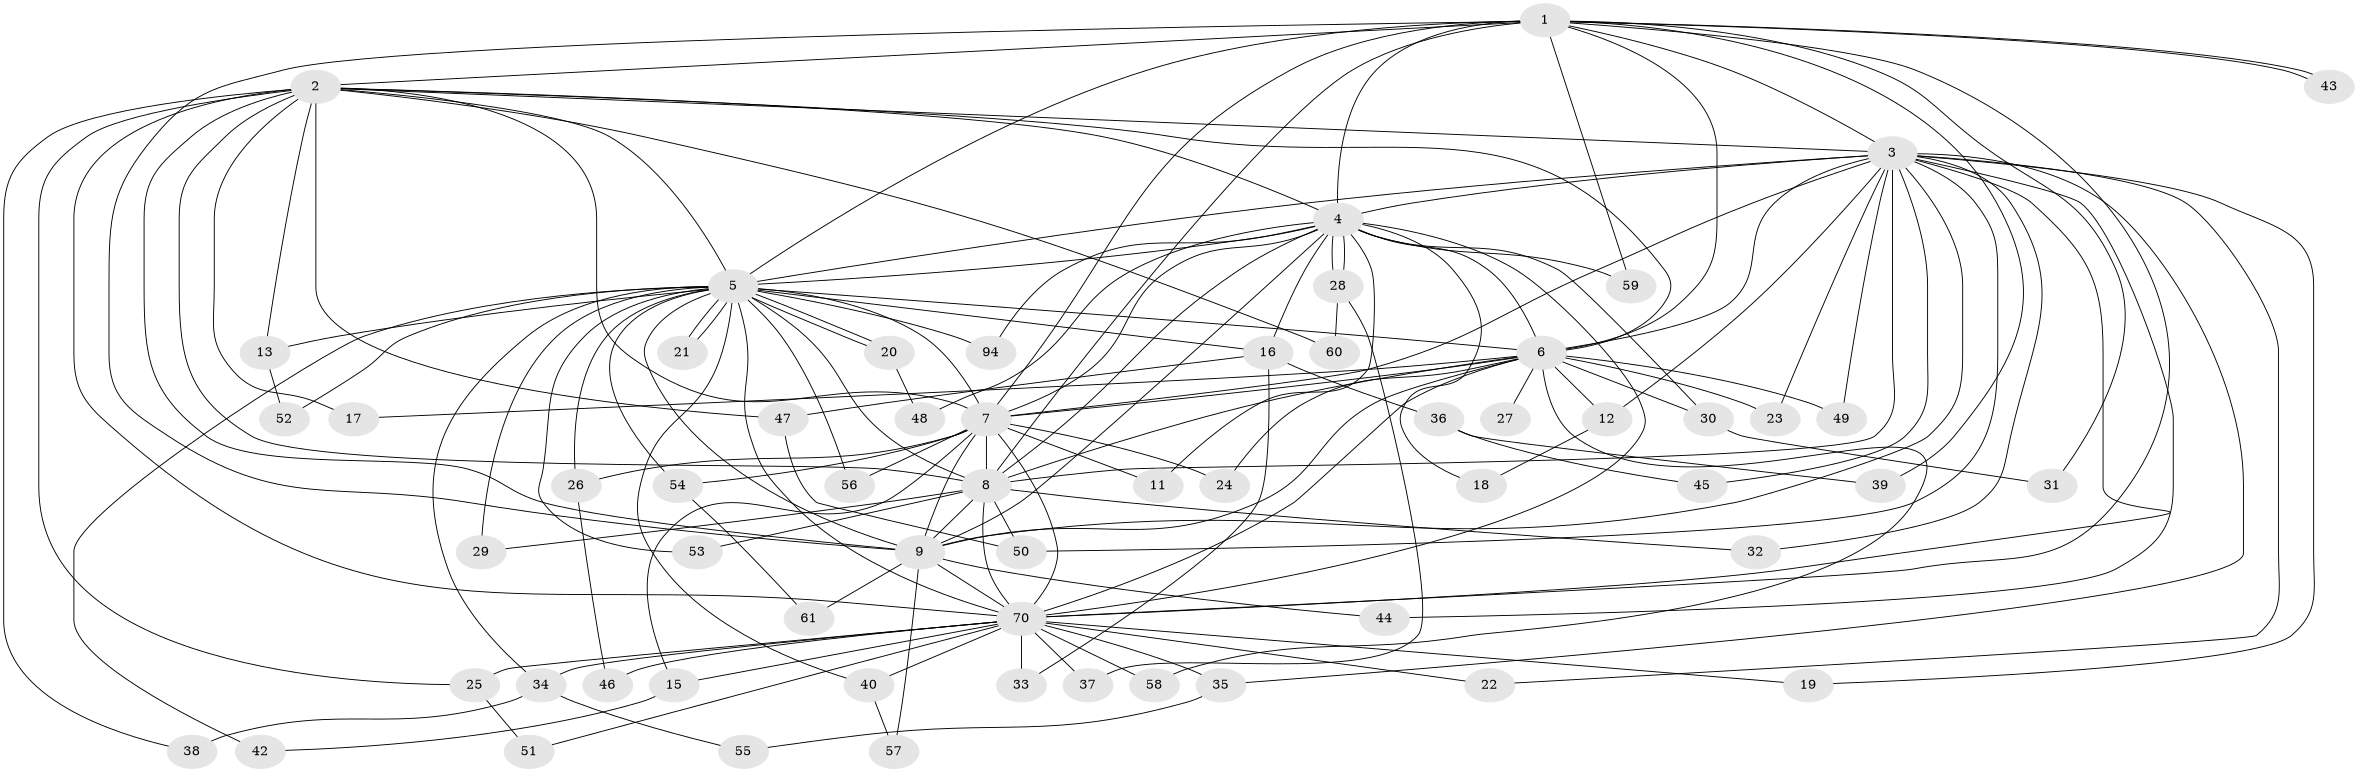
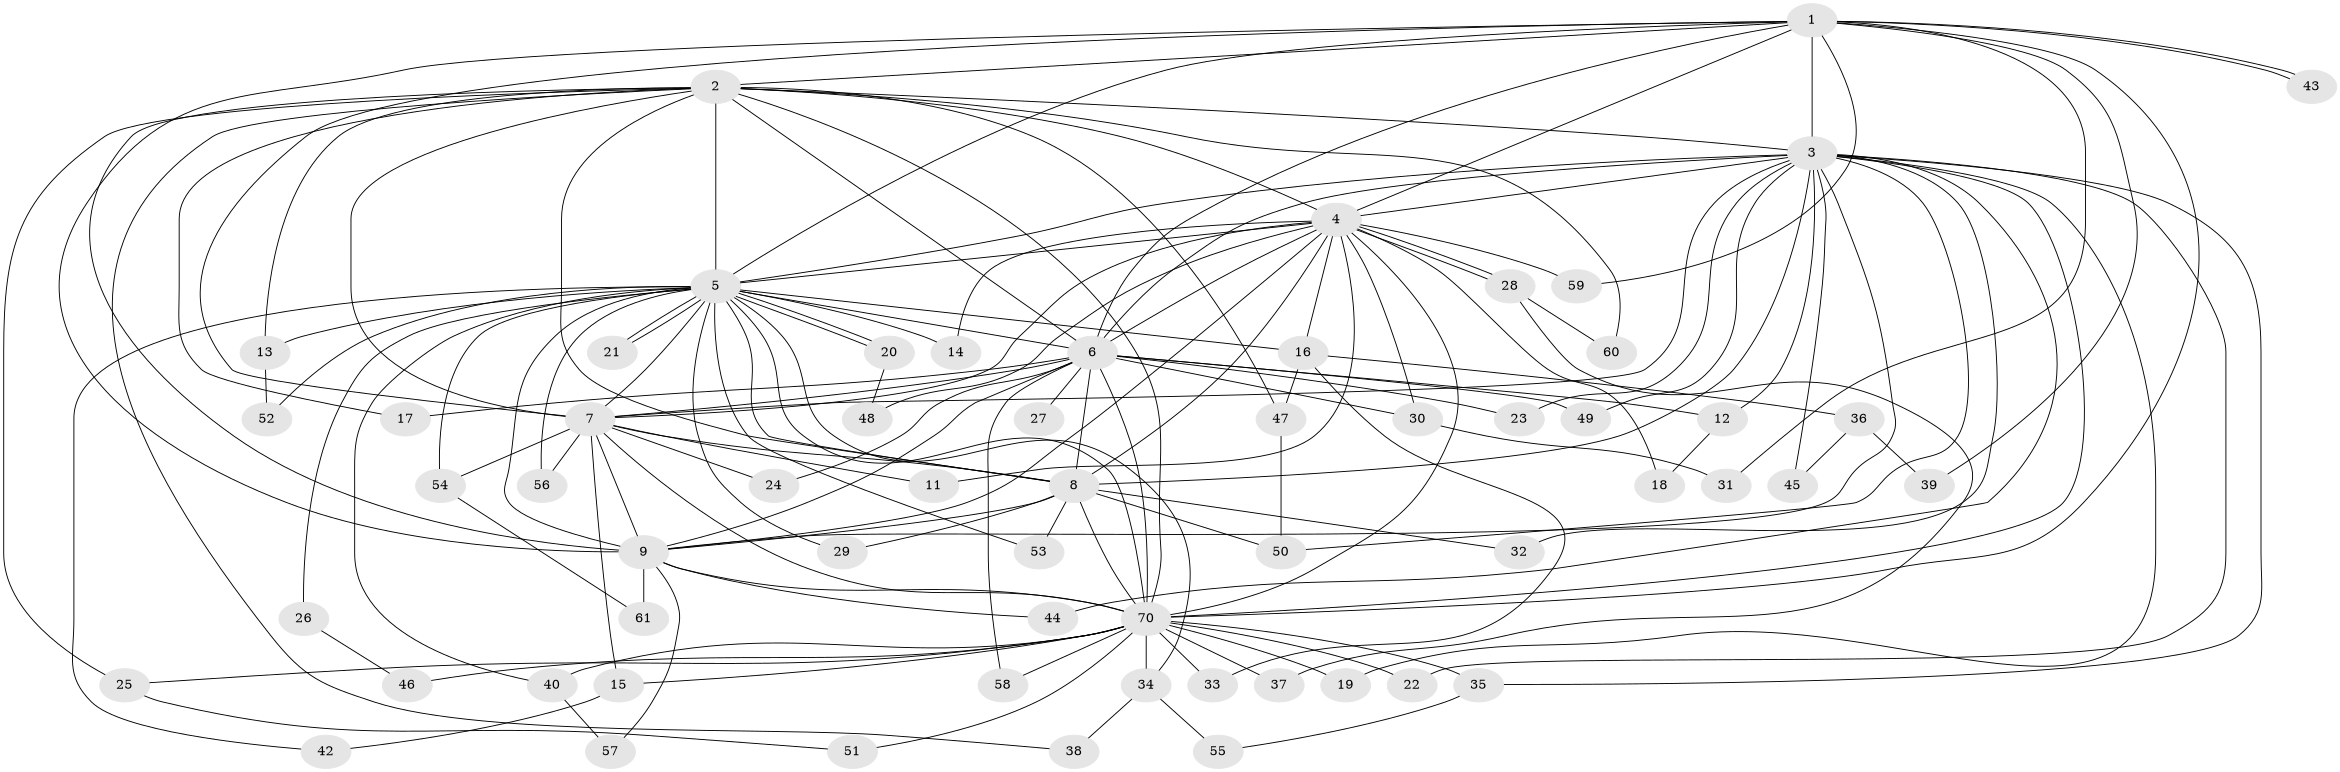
(1221, 194) -> none
(991, 353) -> (956, 353)
(784, 458) -> none
